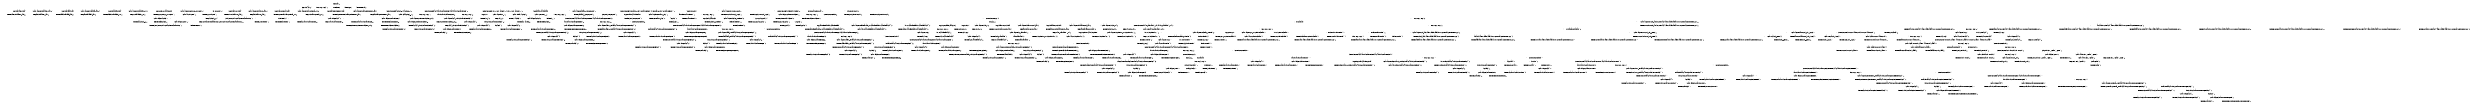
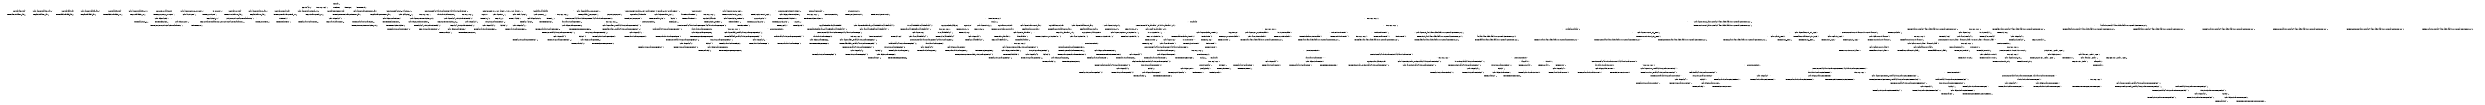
none -> (918, 36)
